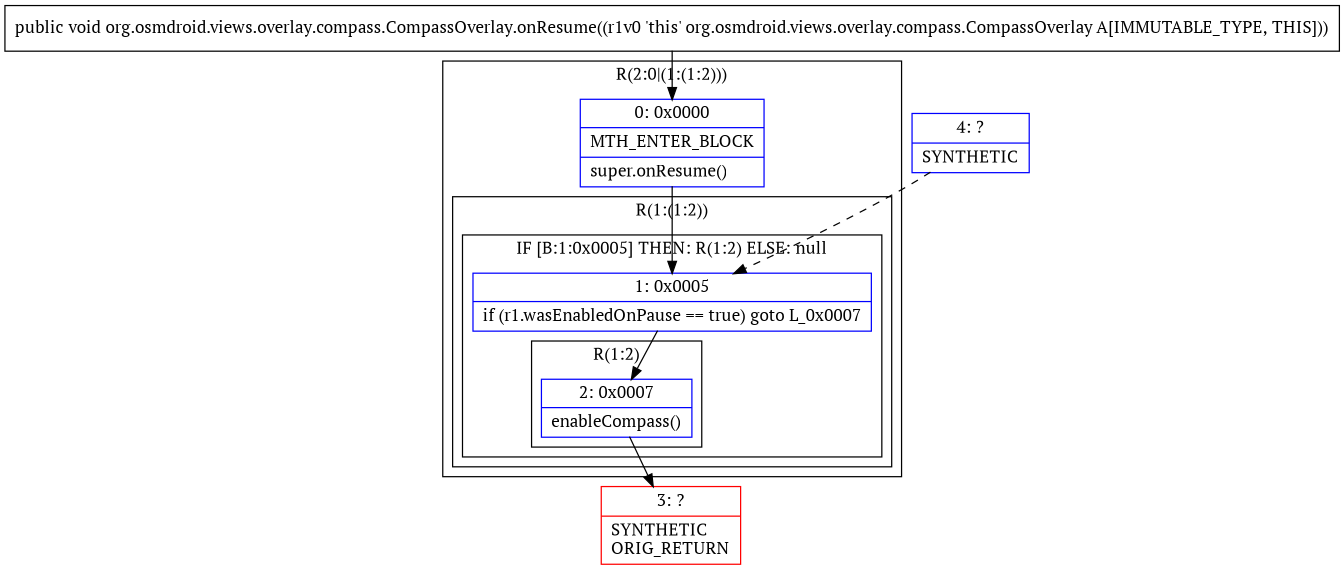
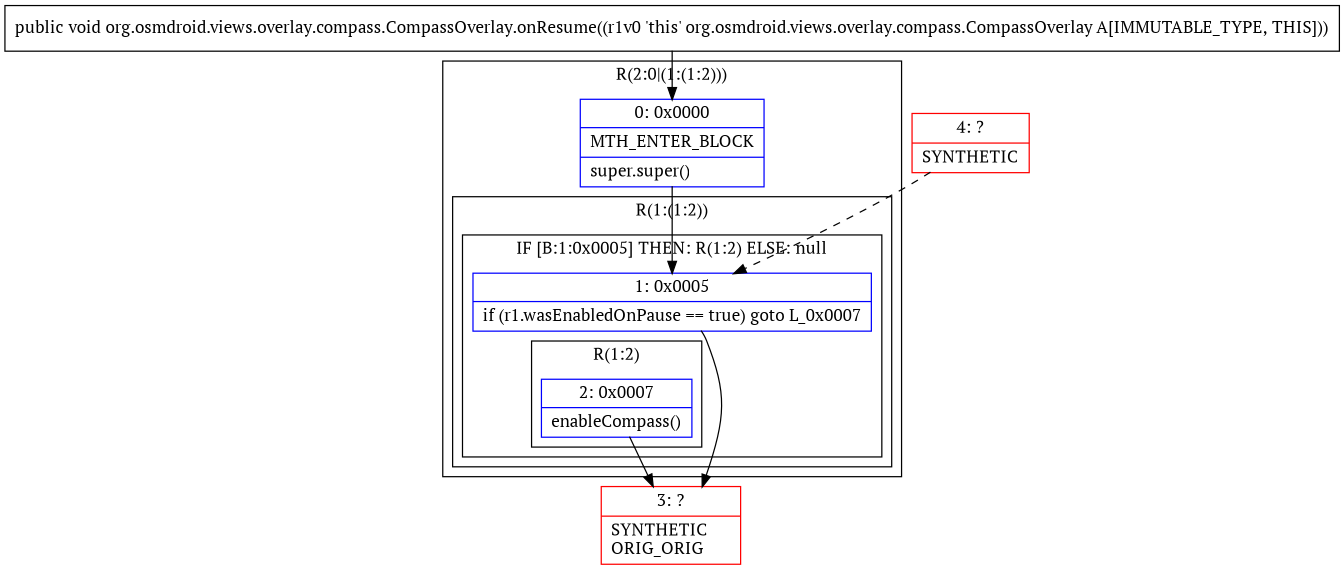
(971, 143) -> (971, 143)
(659, 171) -> (641, 171)
(647, 350) -> (721, 402)
(671, 549) -> (658, 549)
